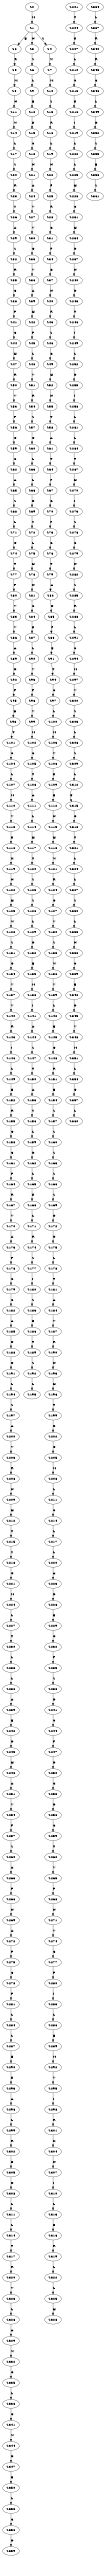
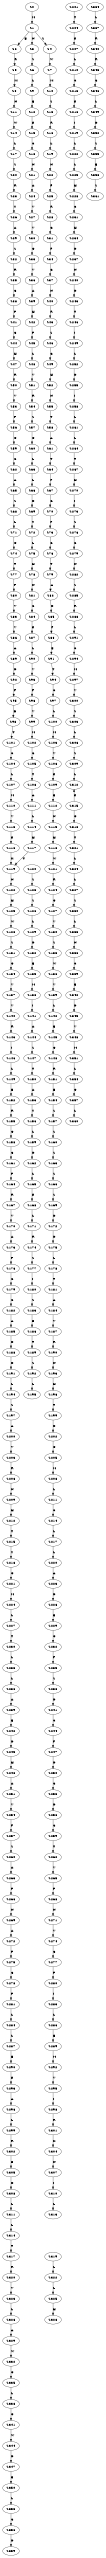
(70, 794) -> (74, 797)
(32, 857) -> (22, 858)
(53, 2236) -> none
